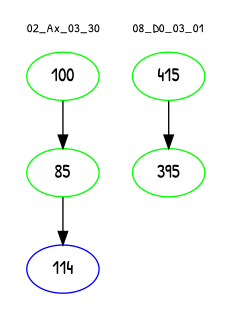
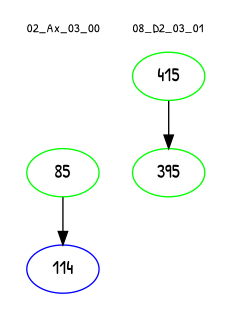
(64, 29) -> (64, 29)
(169, 29) -> (169, 29)
(63, 76) -> none
